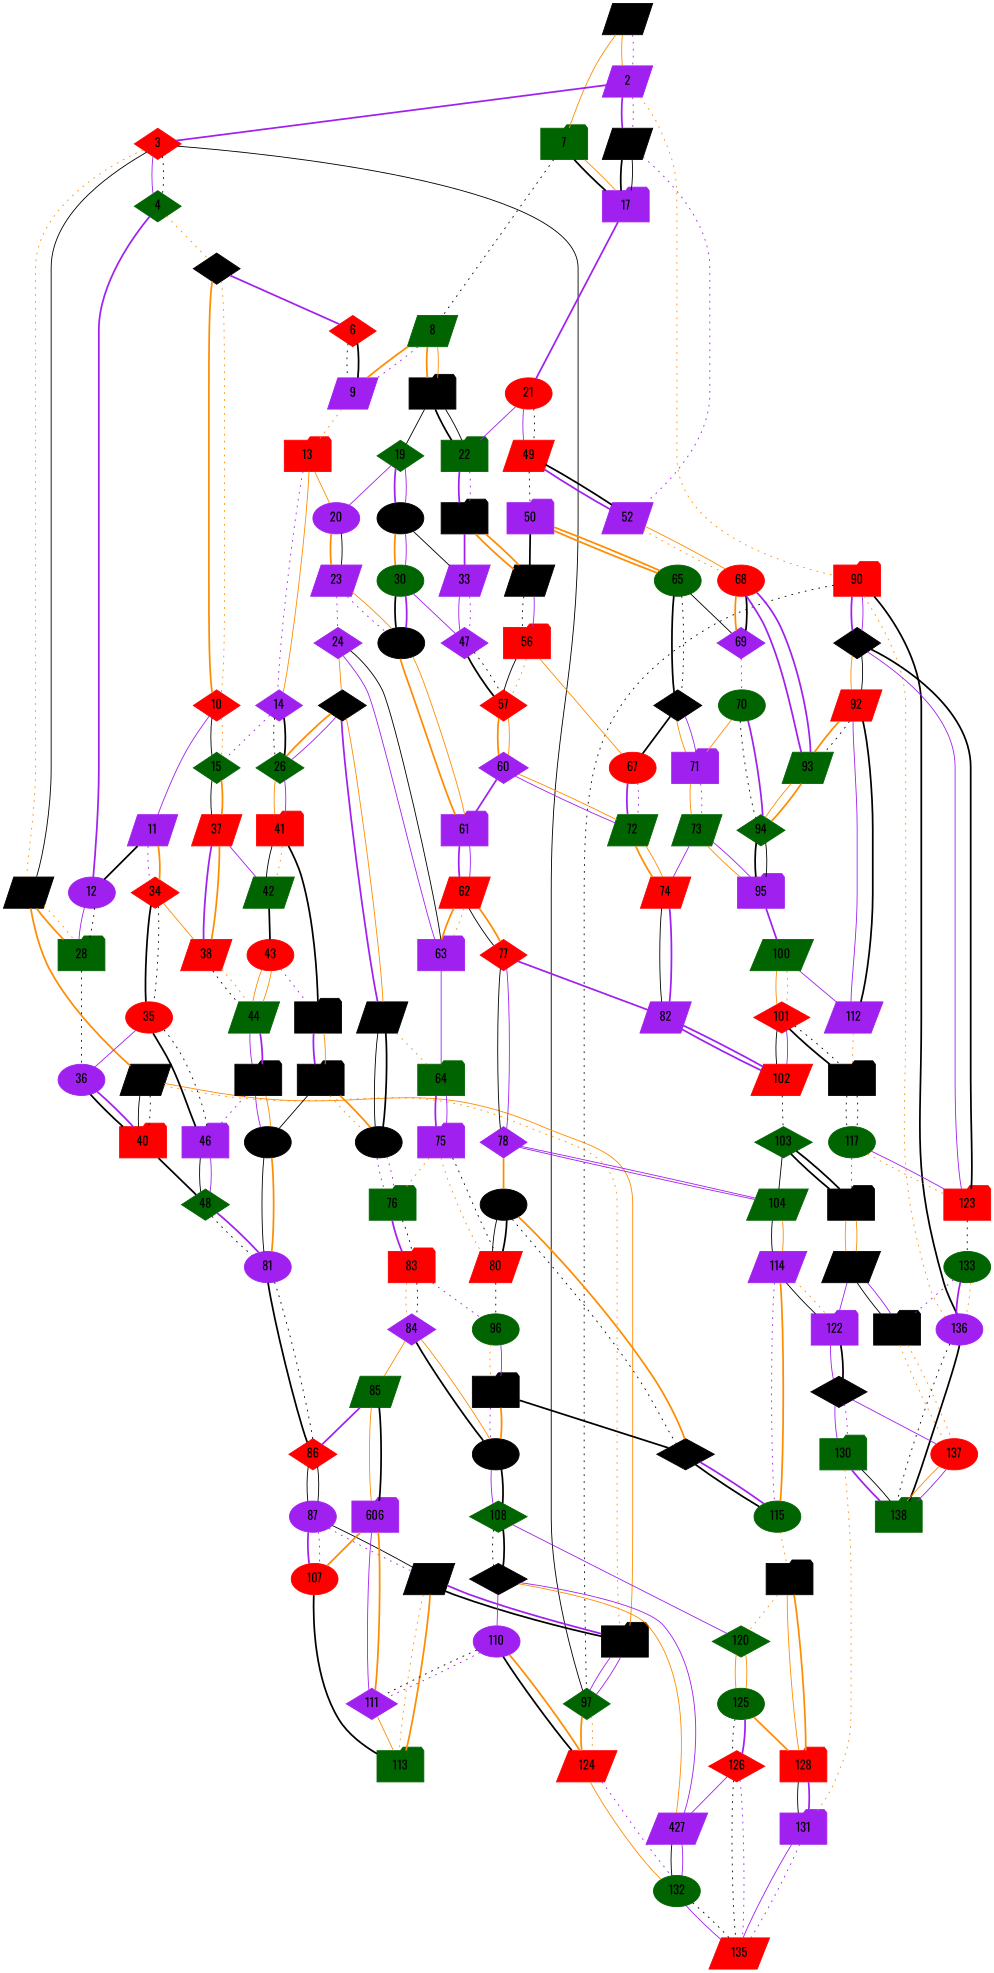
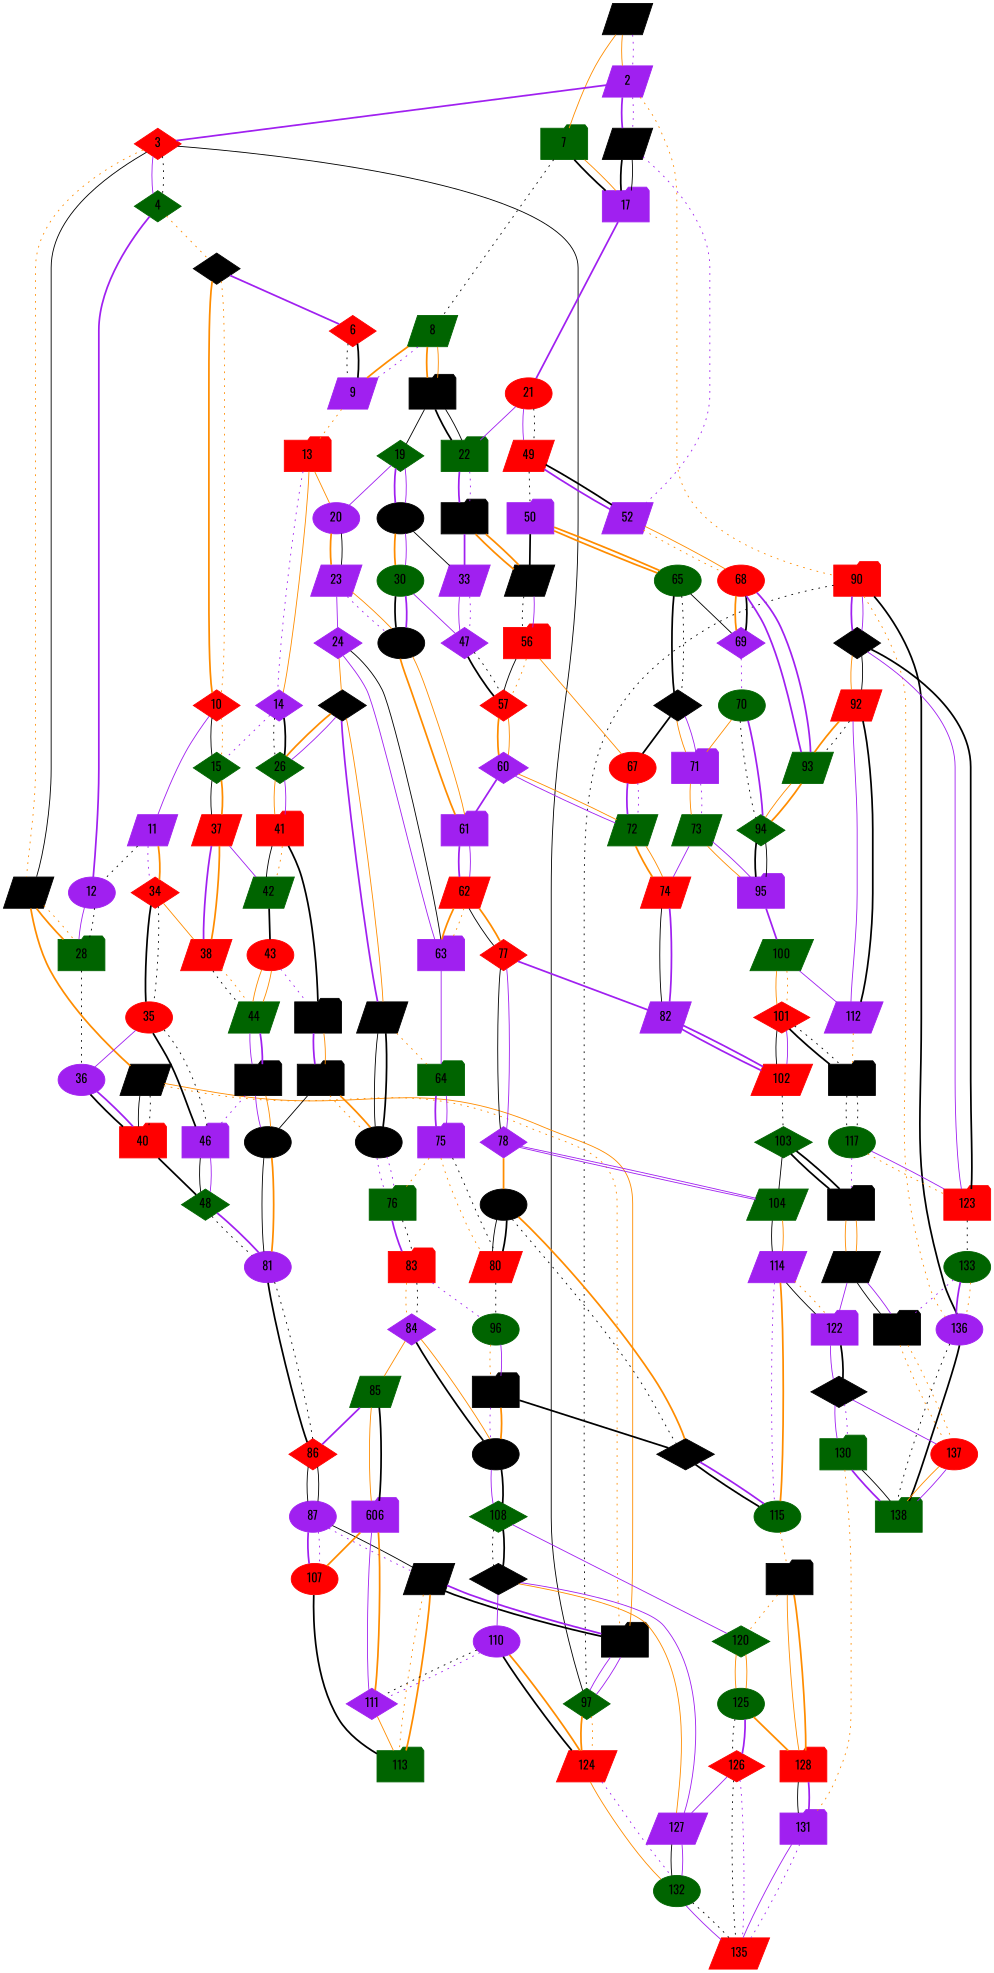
(337, 612) -> (337, 612)
(121, 863) -> (121, 863)
(677, 1829) -> (677, 1829)
